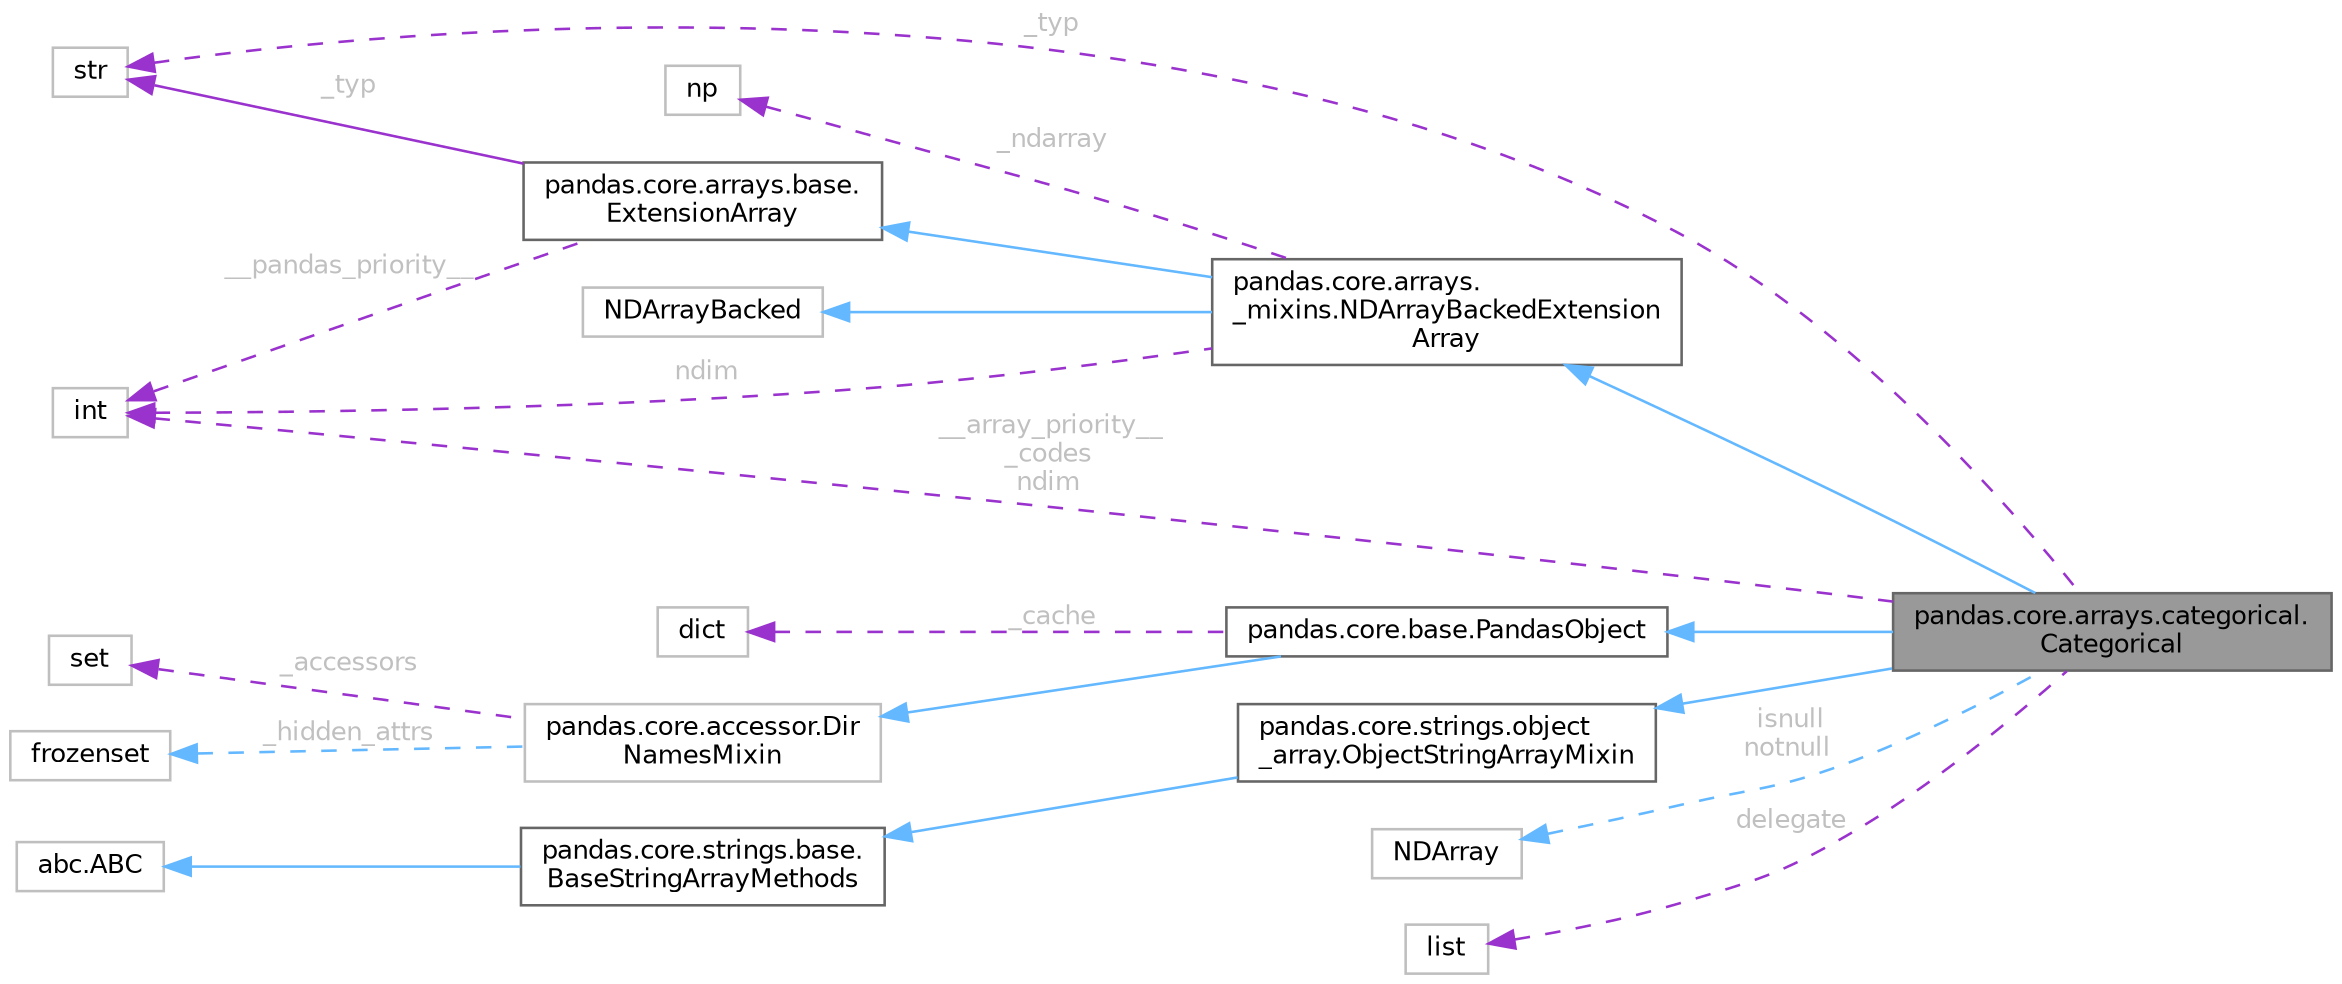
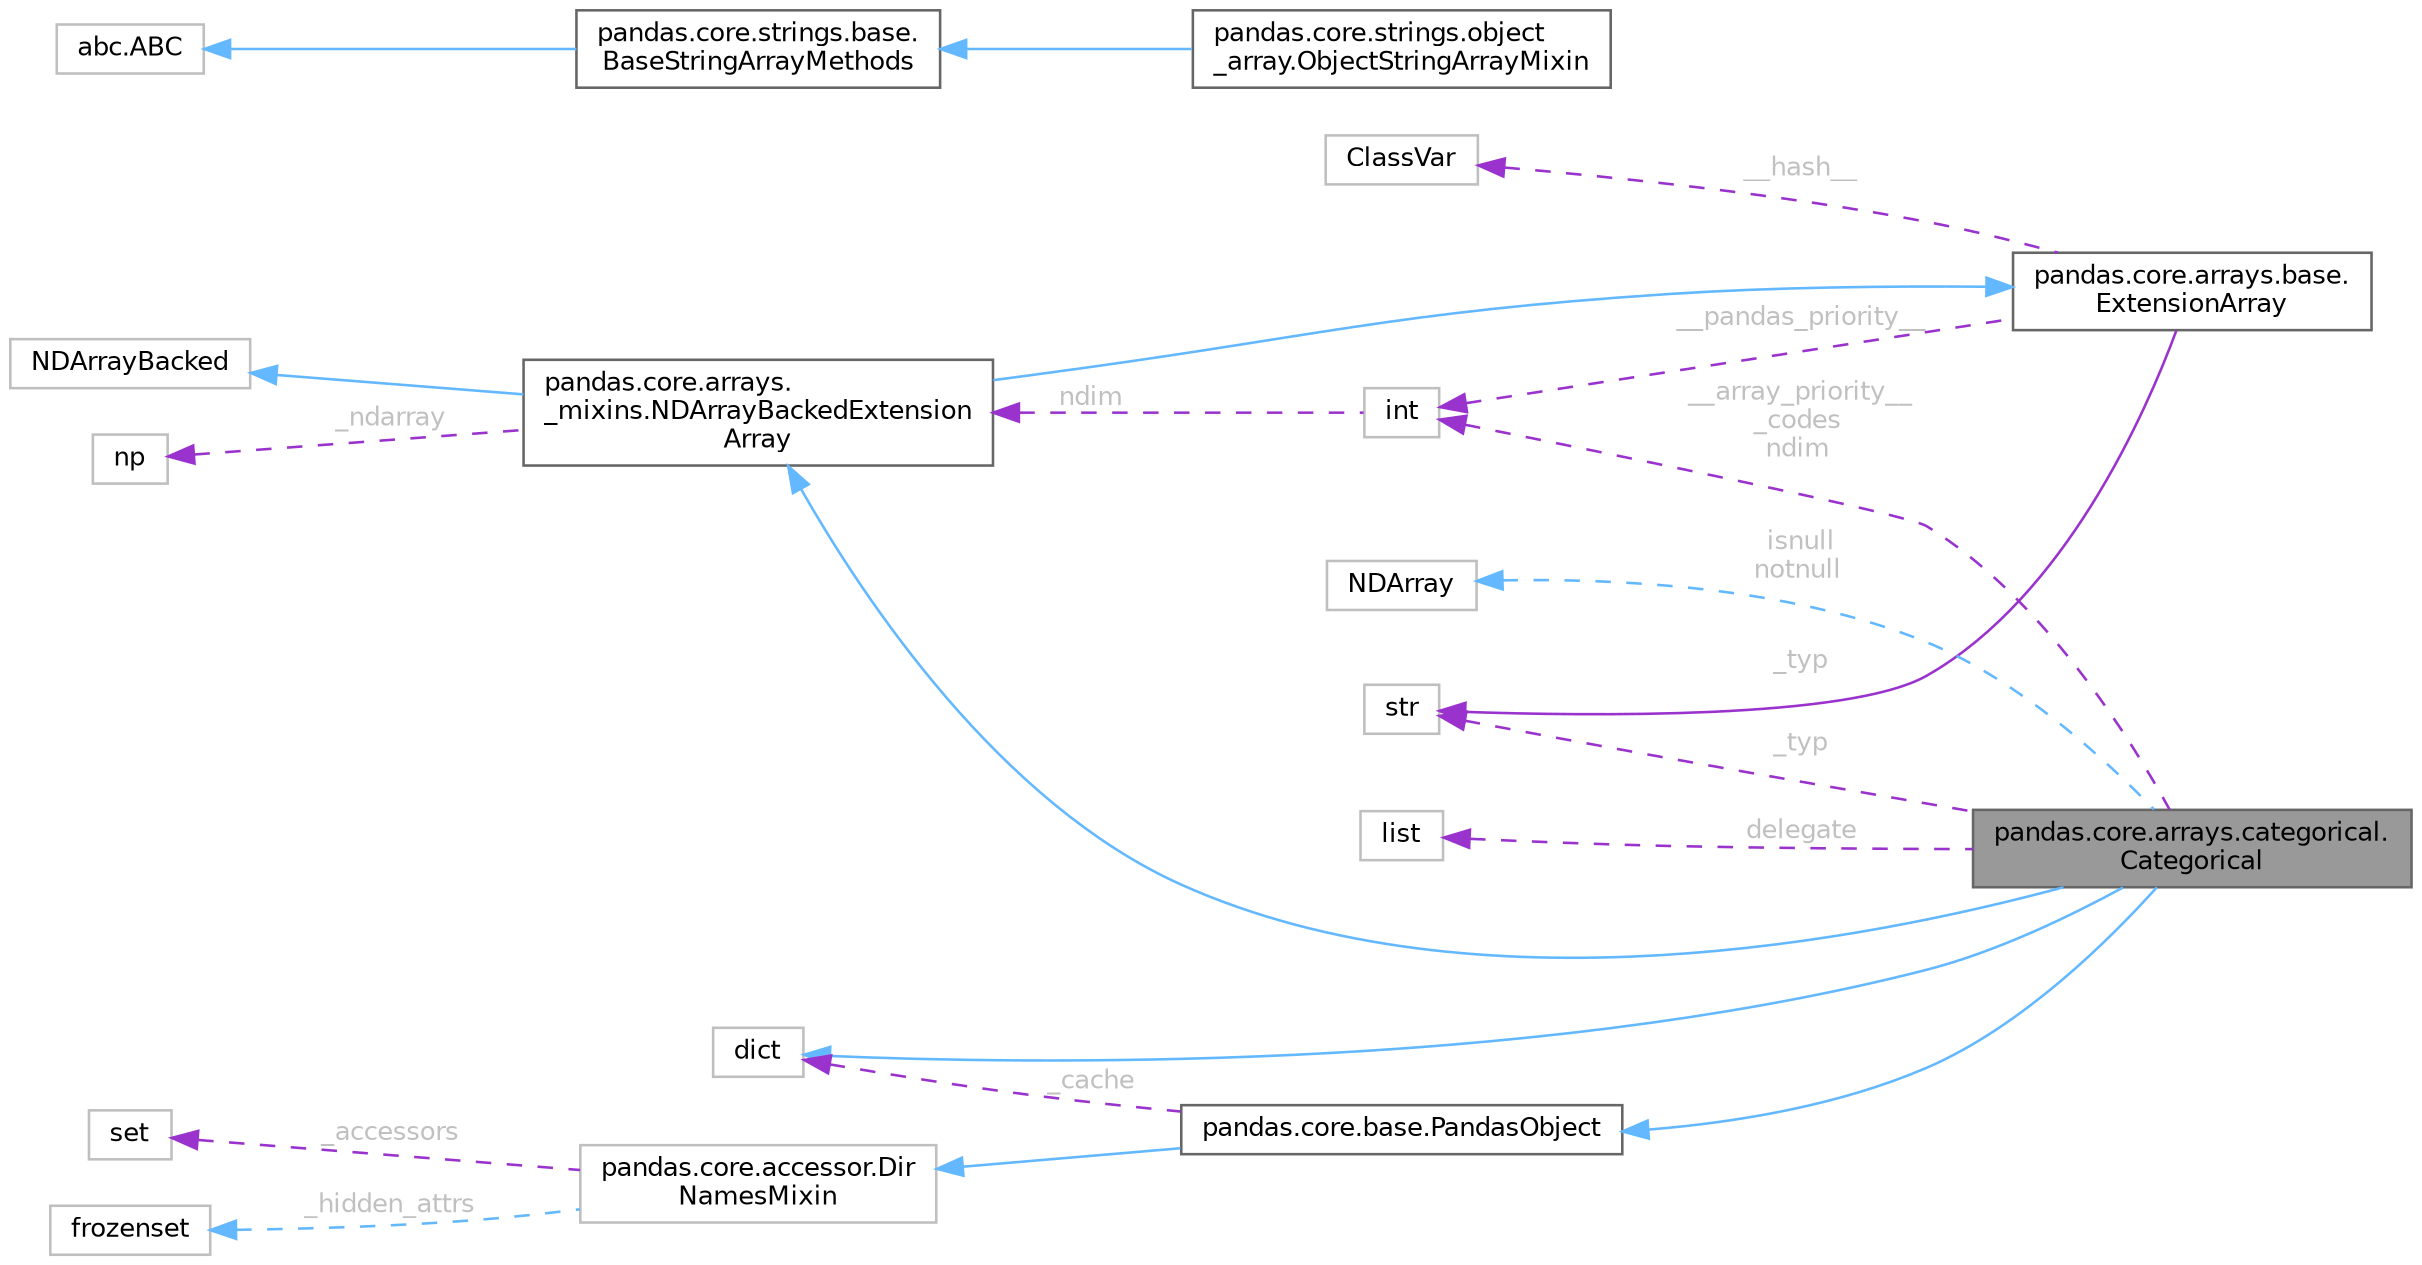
none -> (1402, 160)
(685, 400) -> (1191, 413)
(1787, 686) -> (1488, 1041)
